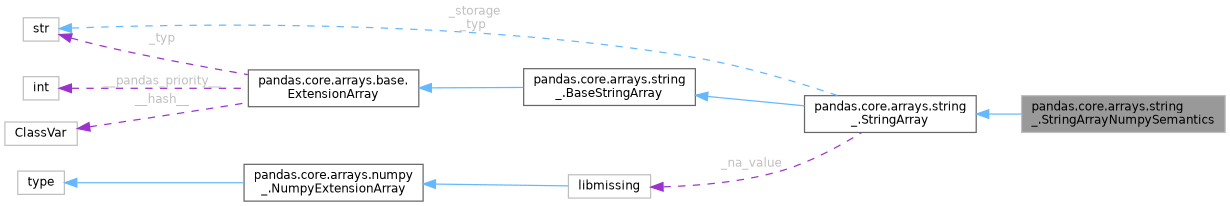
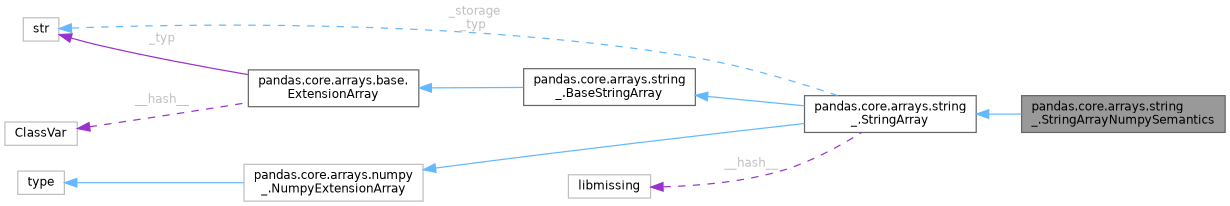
(159, 58) -> (159, 58)
(41, 88) -> none
(1123, 114) -> (1123, 114)
(750, 164) -> (750, 164)
(334, 183) -> (334, 183)
(502, 185) -> (620, 145)
